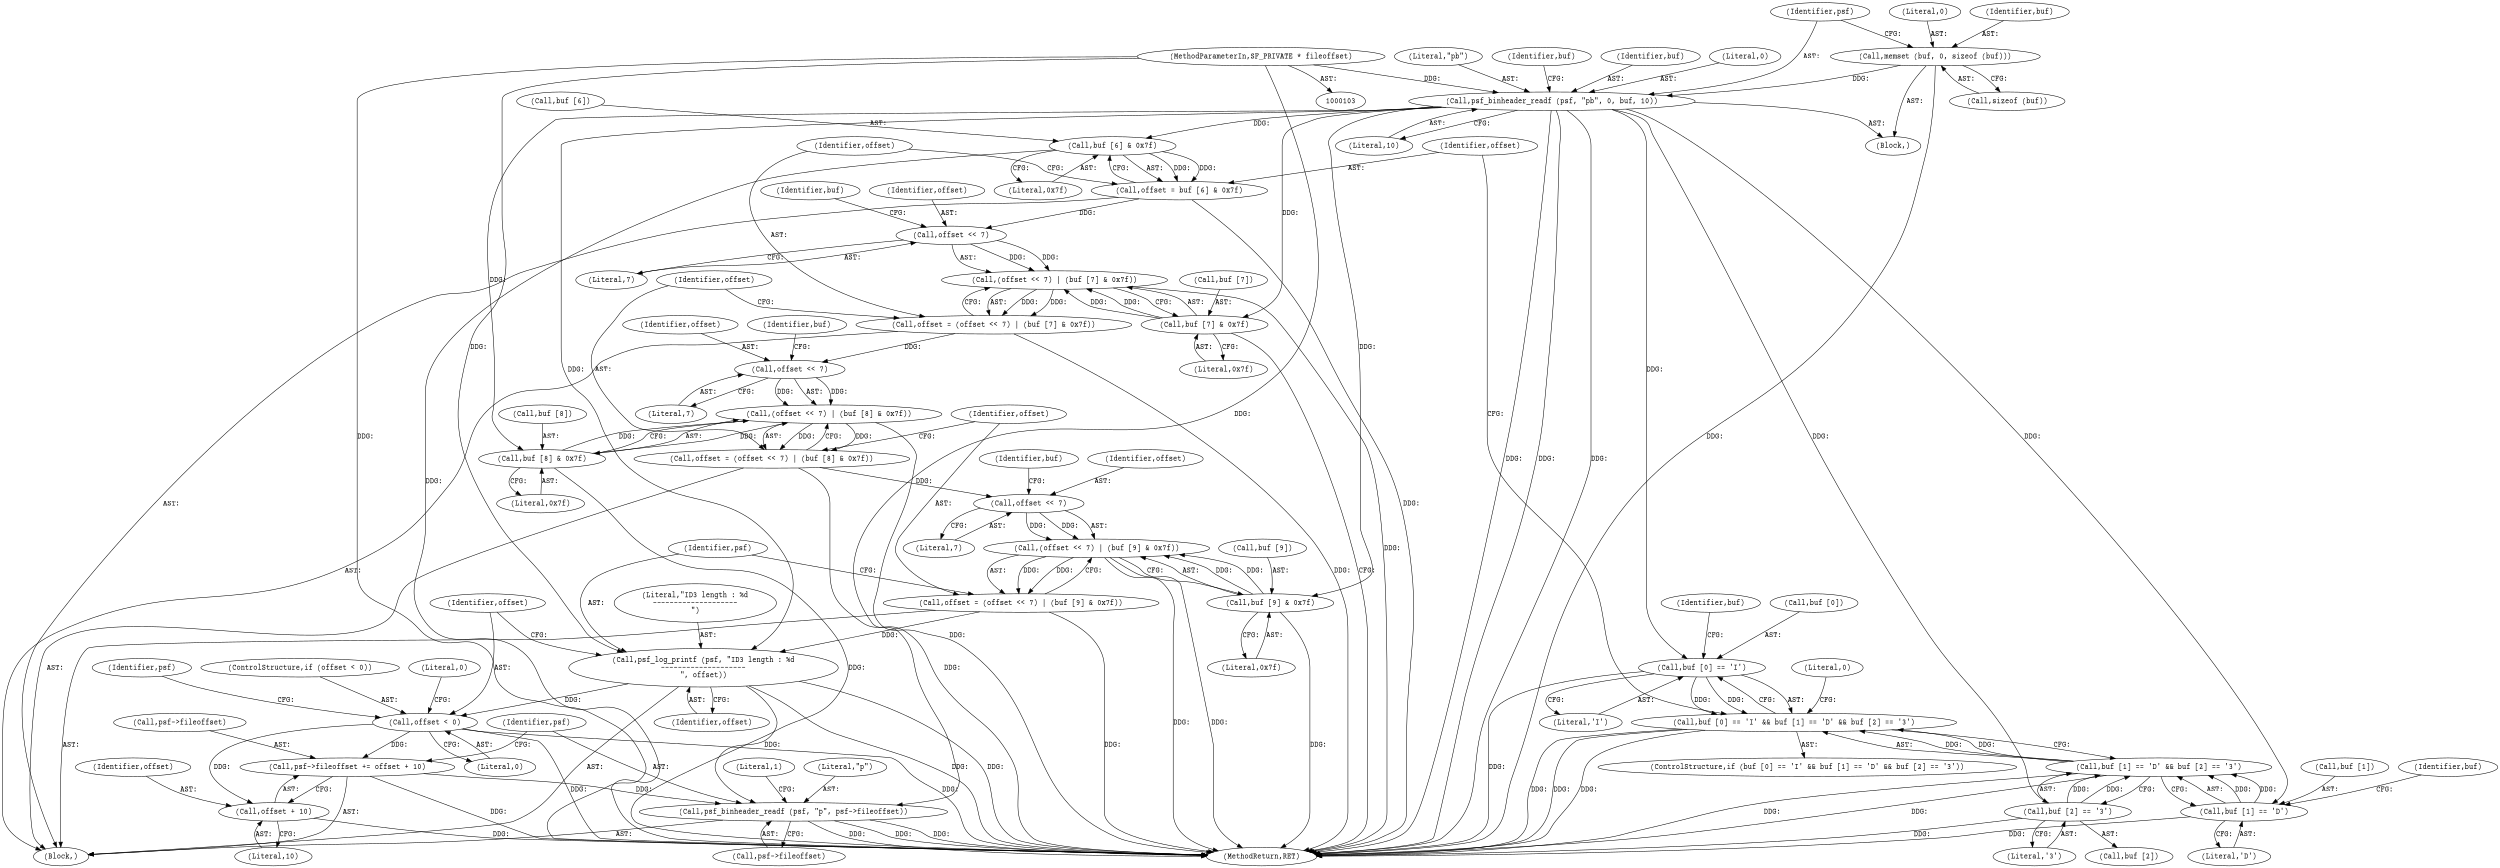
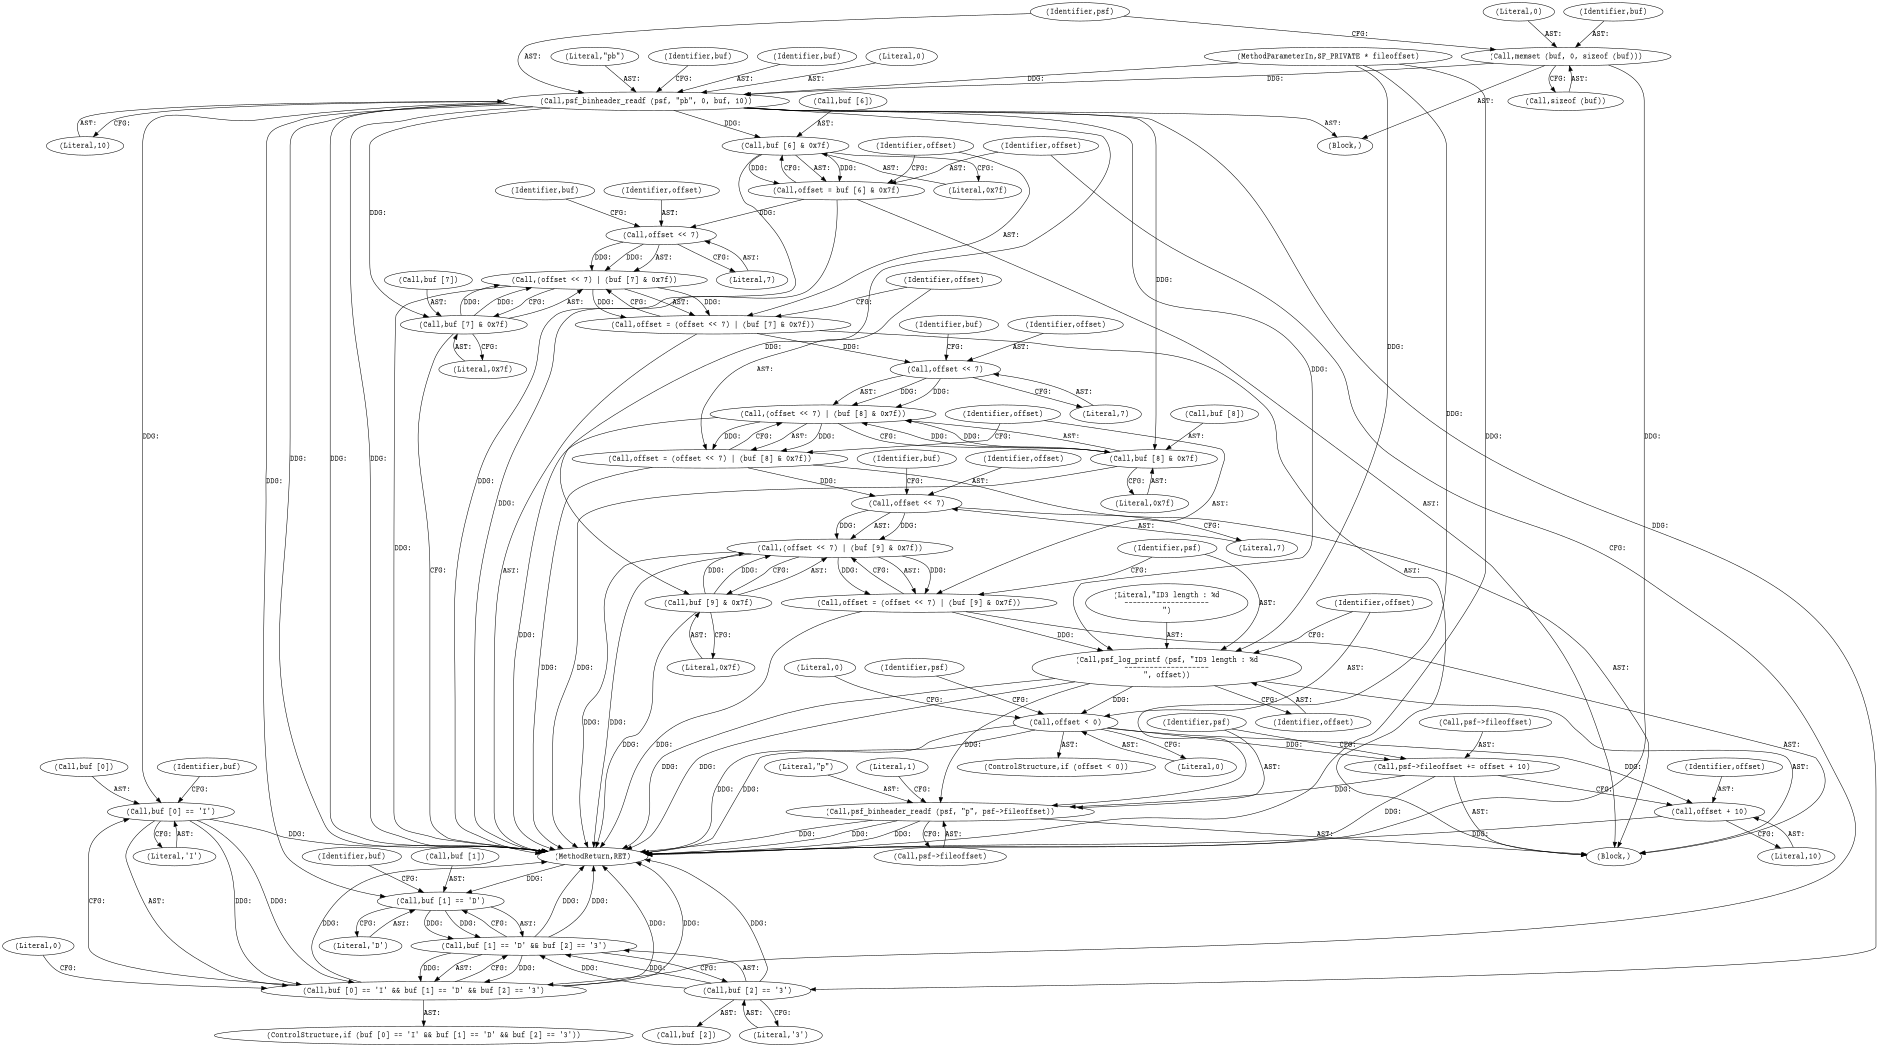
(1341, 101) -> none
(1263, 548) -> none
(1345, 571) -> (514, 571)
(361, 694) -> (1061, 742)
(281, 788) -> none
(1757, 847) -> (518, 878)
